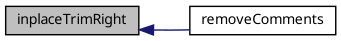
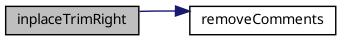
(172, 30) -> (157, 11)
